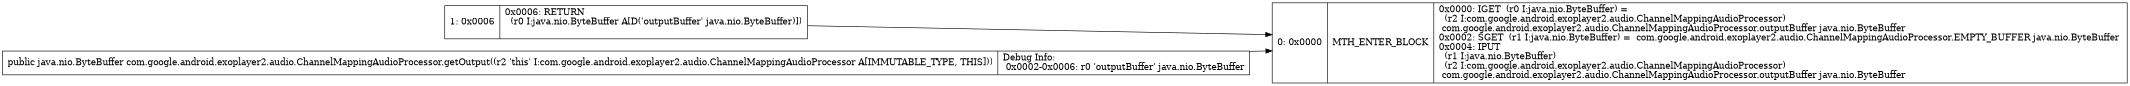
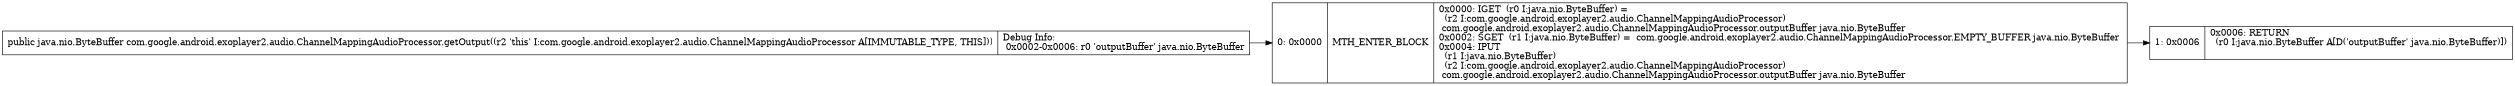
(1037, 30) -> (2135, 43)
